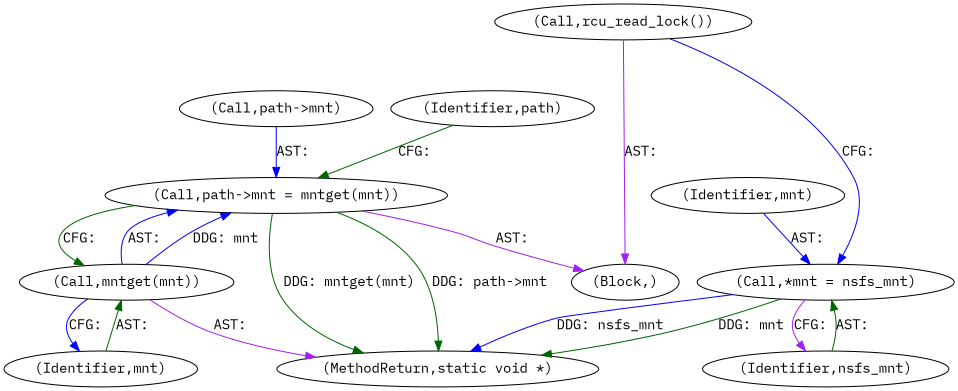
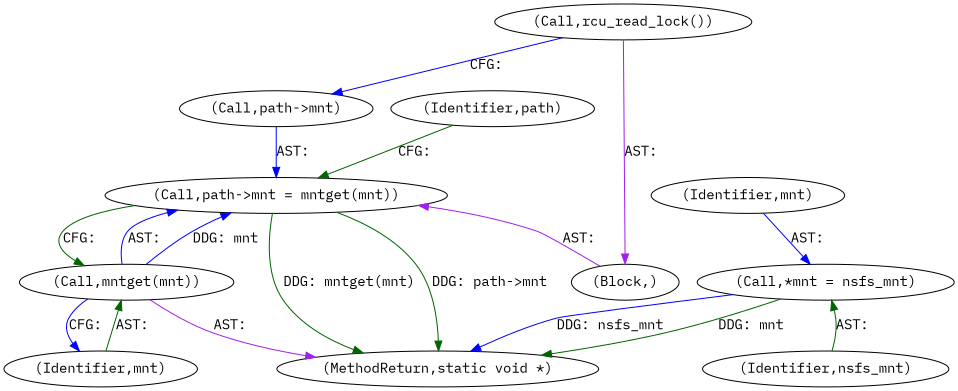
(806, 119) -> (452, 65)
(468, 237) -> (518, 225)
(793, 321) -> none
